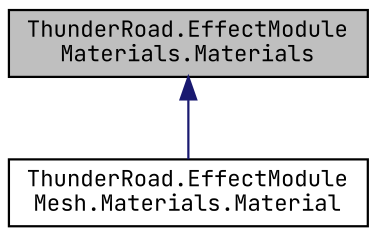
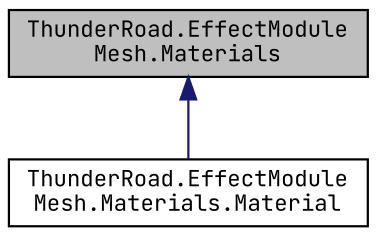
(188, 43) -> (188, 43)
